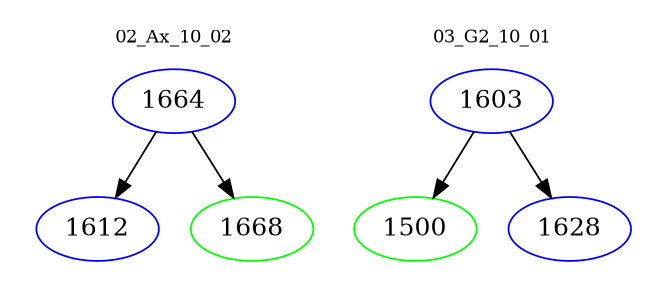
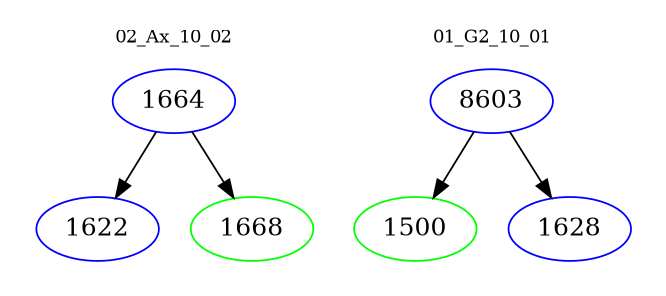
(493, 38) -> (493, 38)
(492, 101) -> (492, 101)
(98, 229) -> (98, 229)
